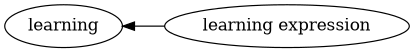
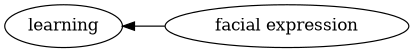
(287, 26) -> (287, 26)
